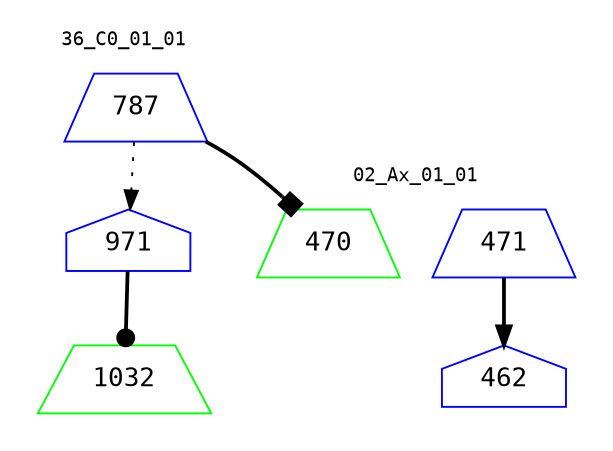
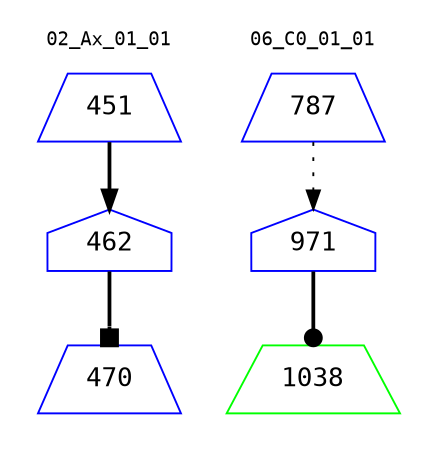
(125, 41) -> (313, 41)
(253, 172) -> (109, 299)
(328, 243) -> (109, 379)
(504, 243) -> (109, 108)
(125, 379) -> (313, 379)
